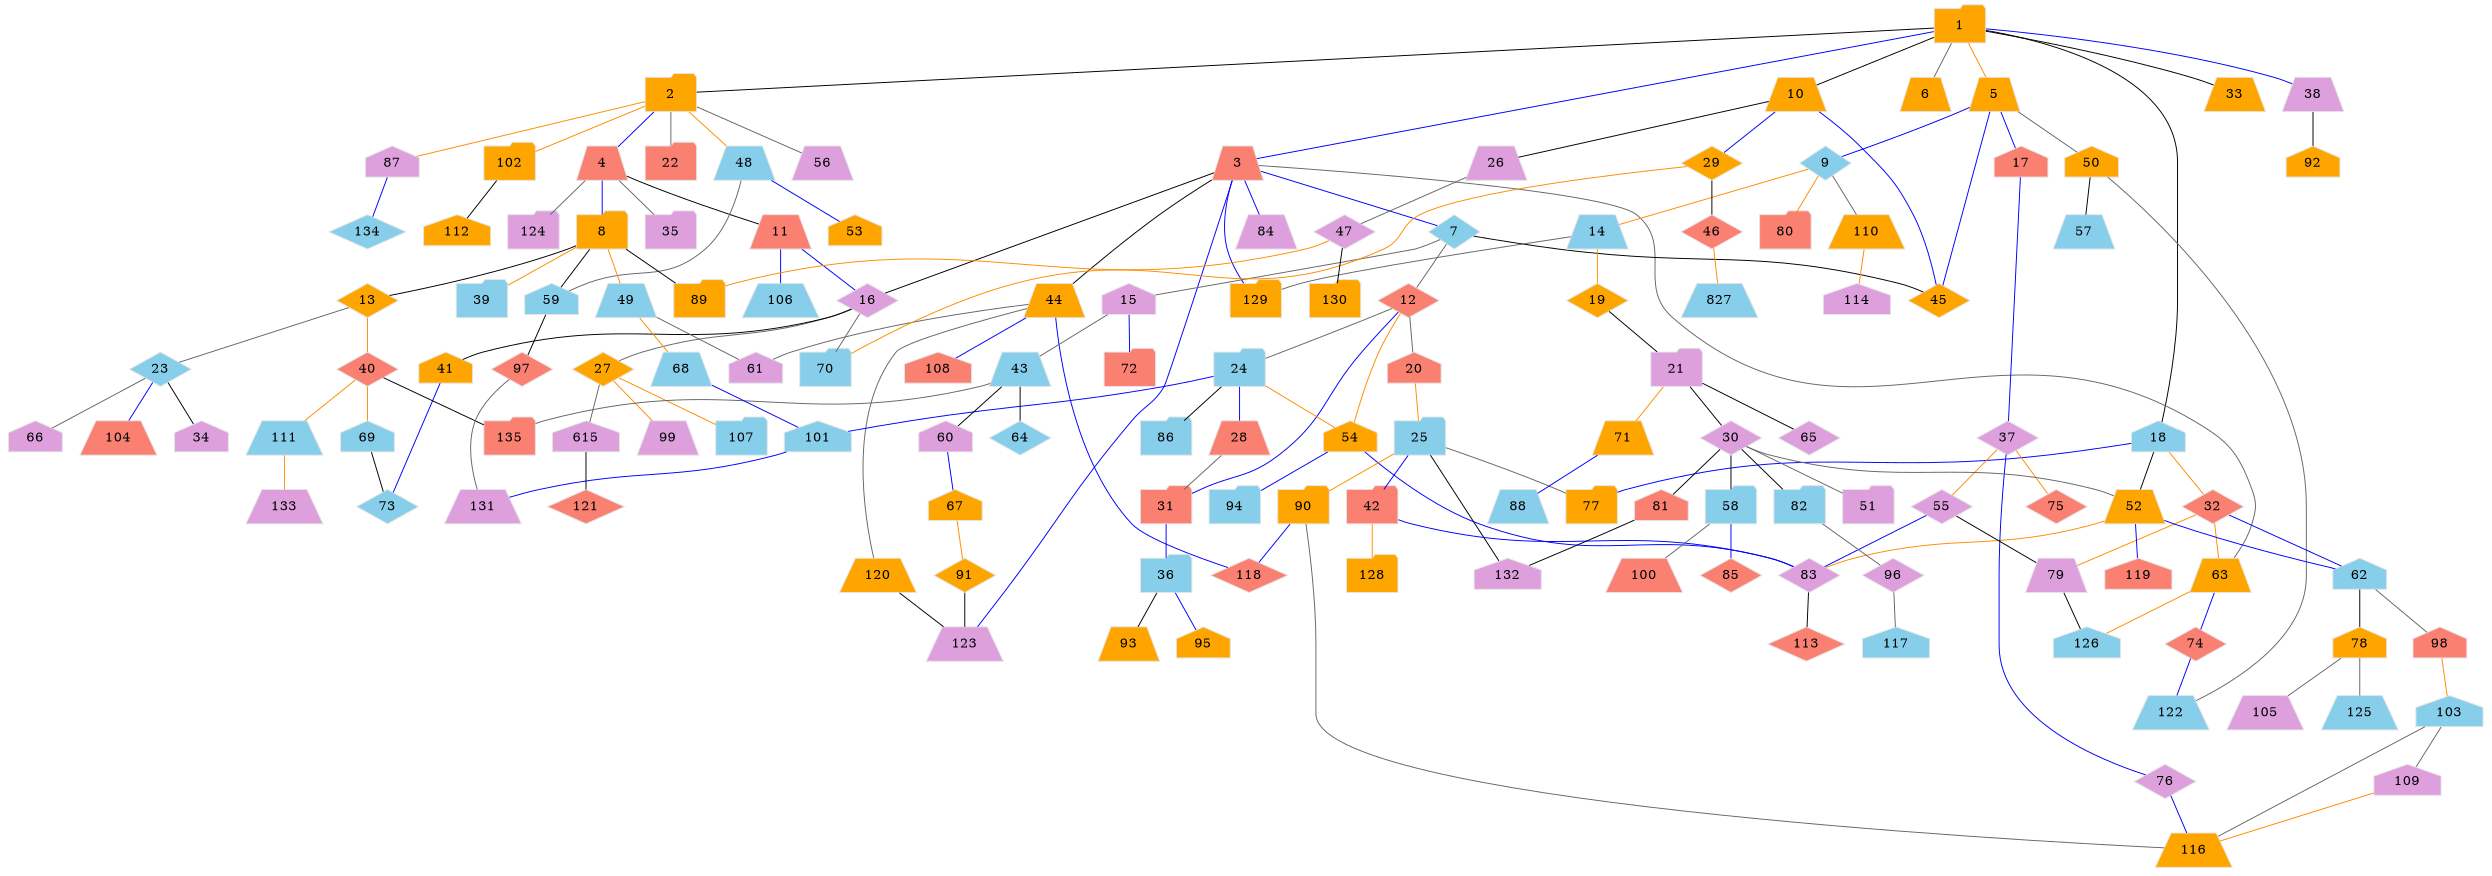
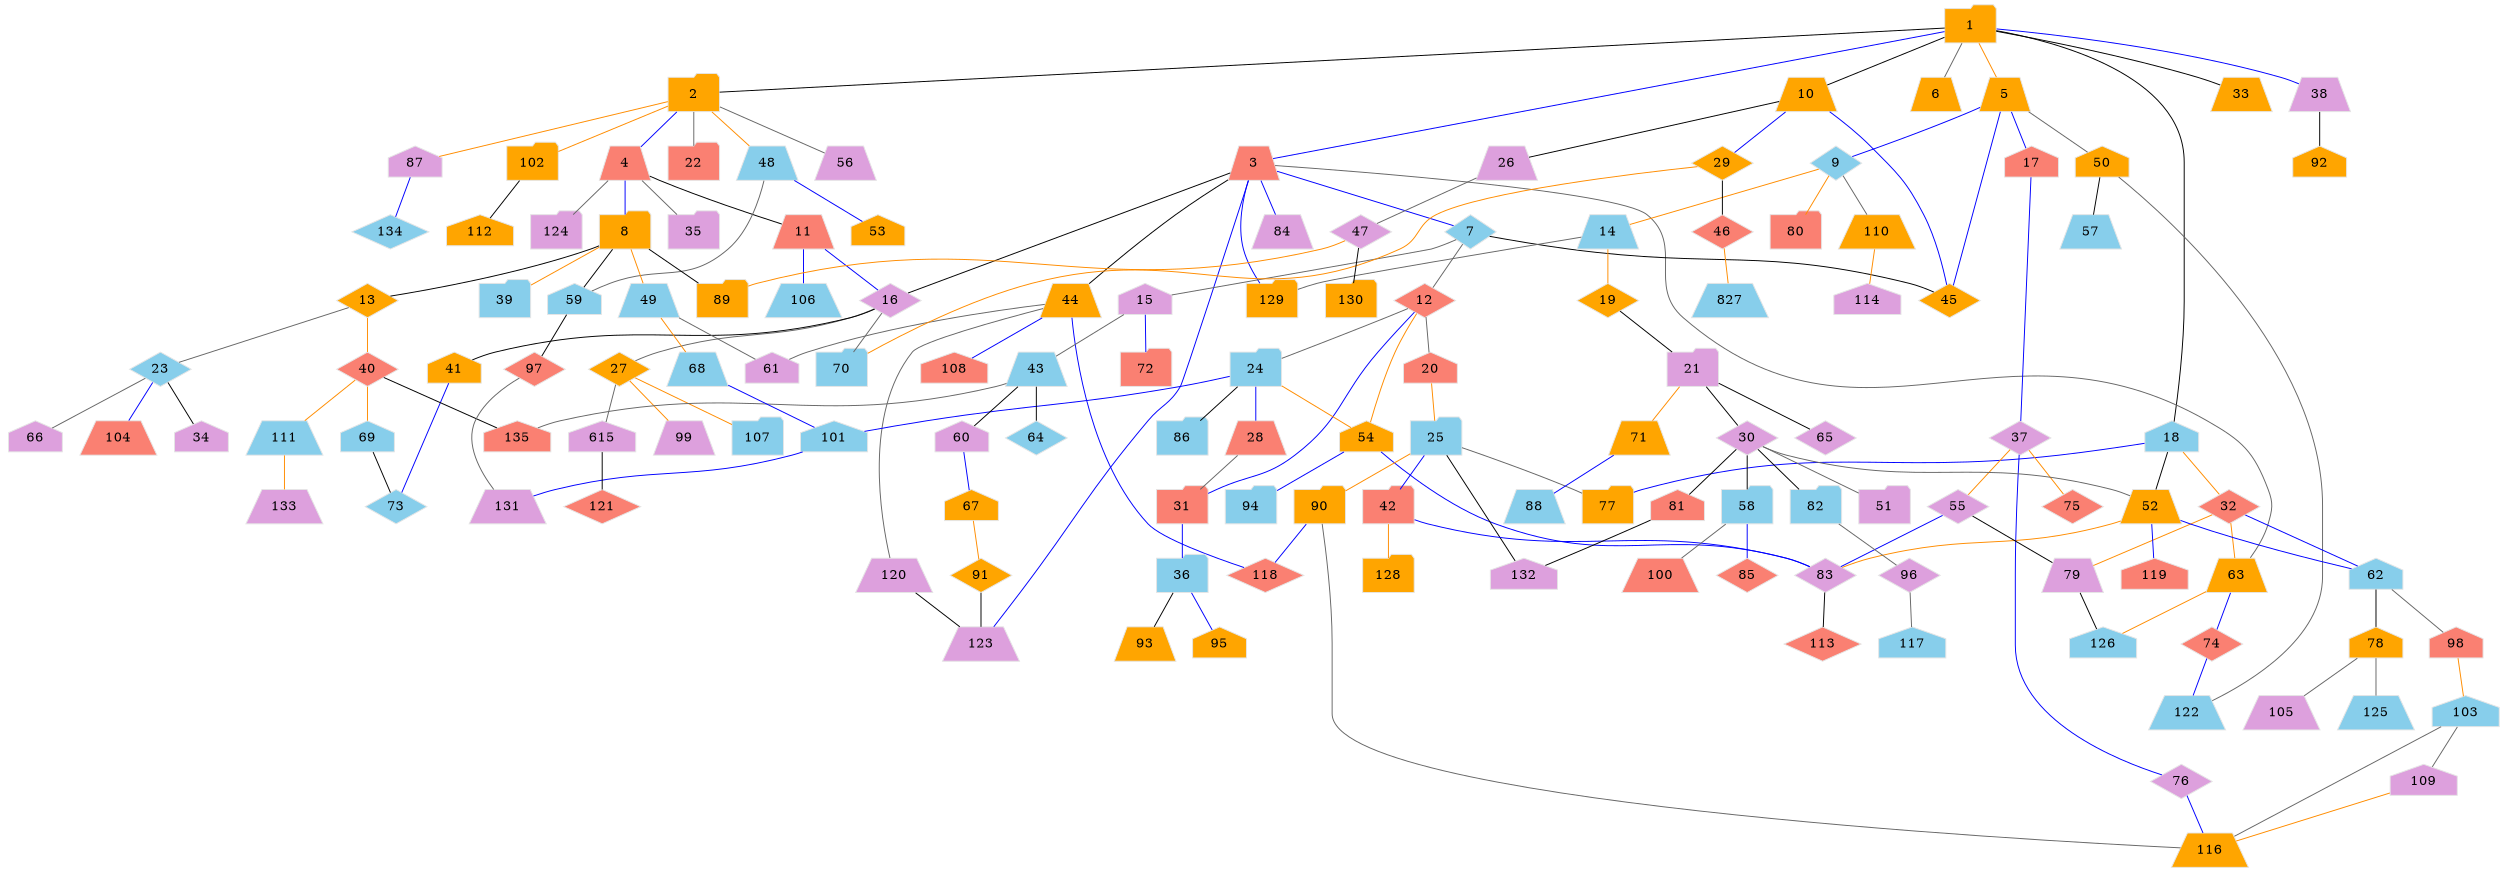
(510, 438) -> (517, 438)
(878, 575) -> (894, 575)
